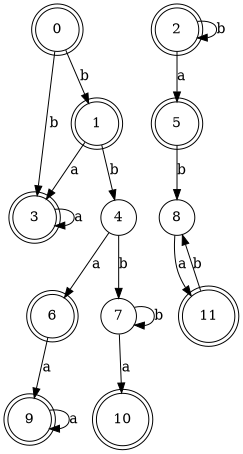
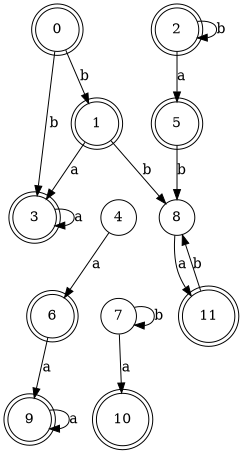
(107, 168) -> (135, 168)
(119, 262) -> none
